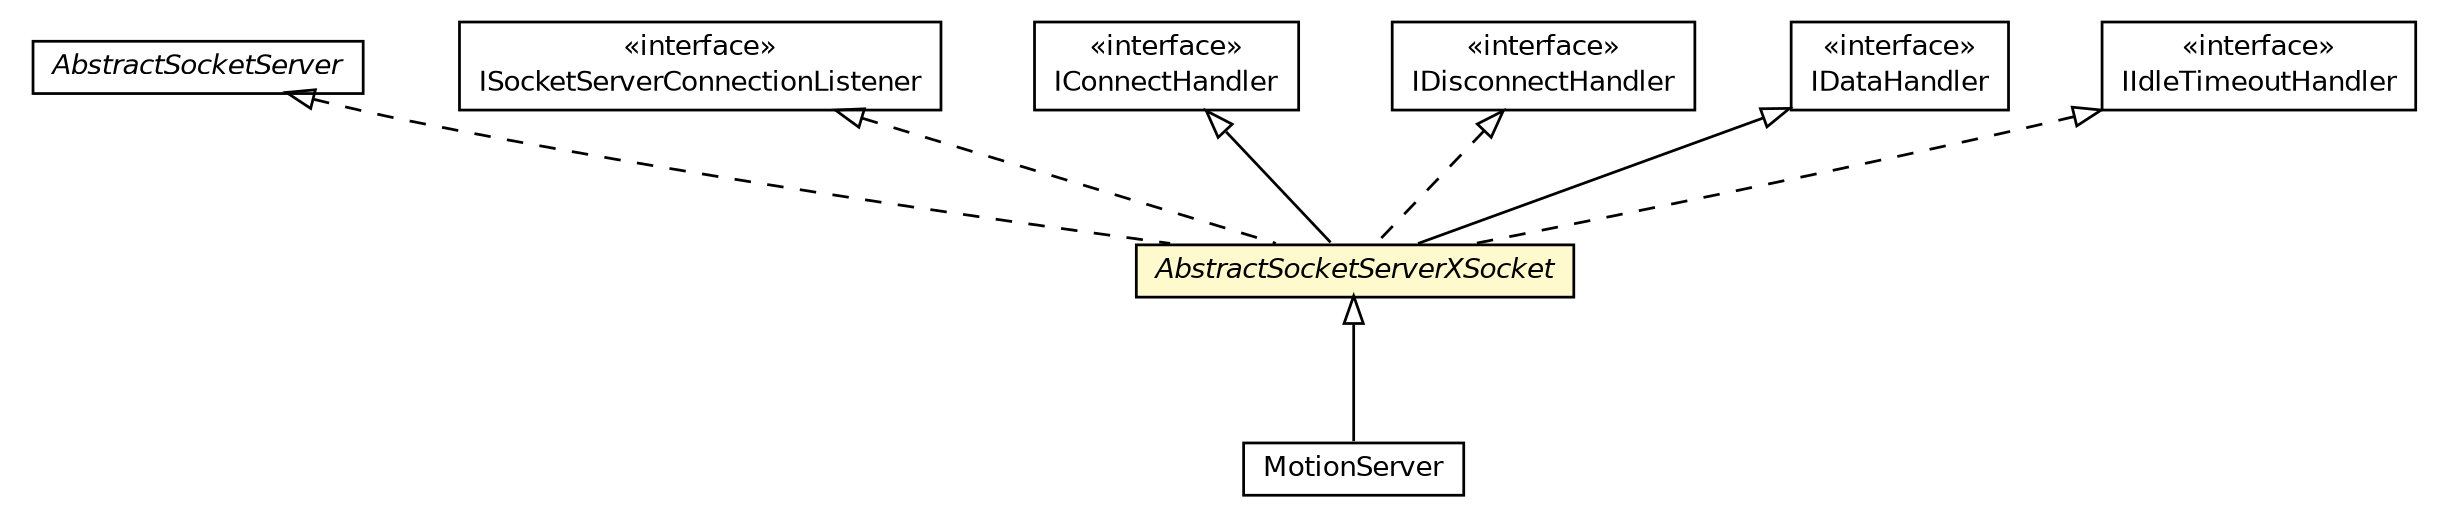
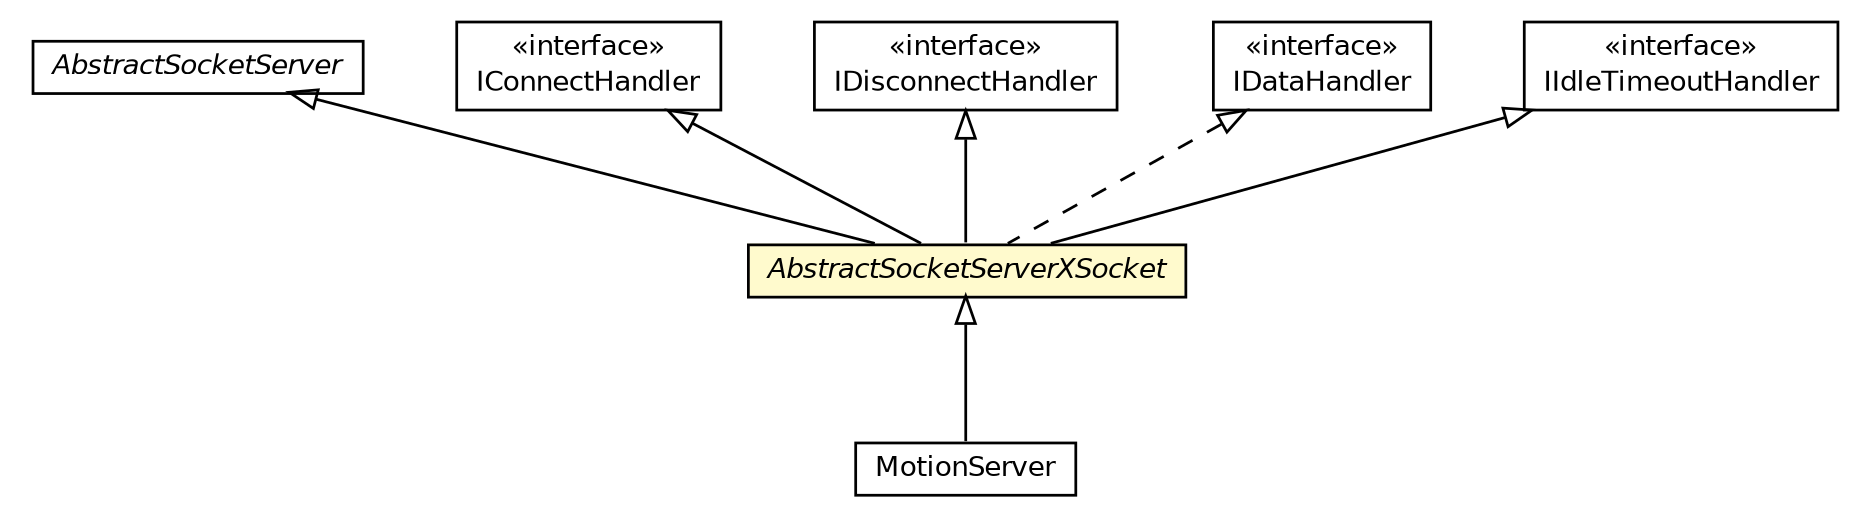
(699, 66) -> none
(740, 180) -> (596, 171)
(1591, 181) -> (1115, 184)
(1776, 182) -> (1278, 180)
(1431, 187) -> (966, 191)
